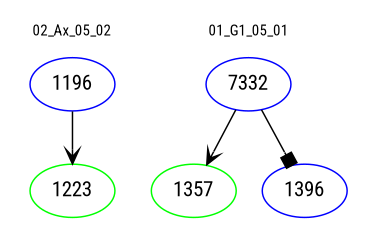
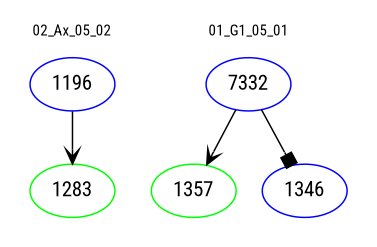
(72, 191) -> (72, 191)
(305, 191) -> (305, 191)
